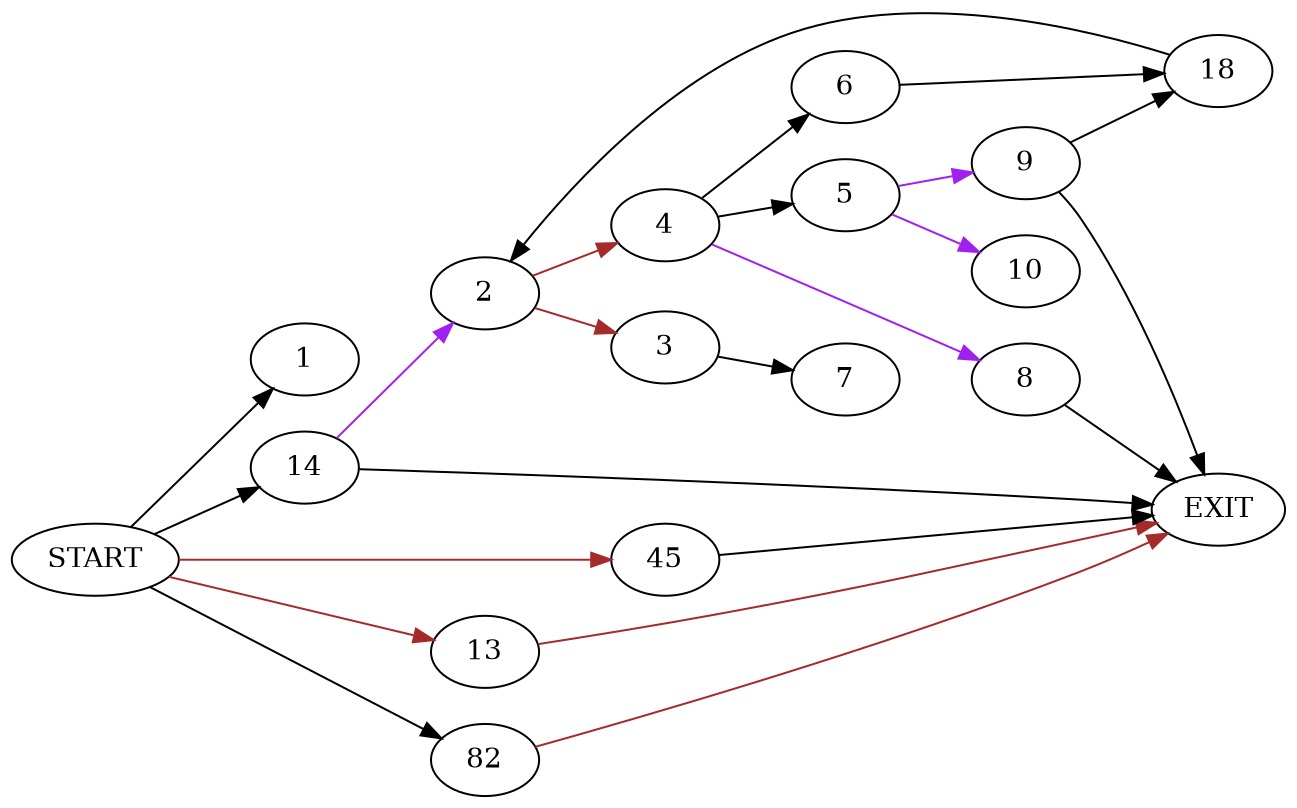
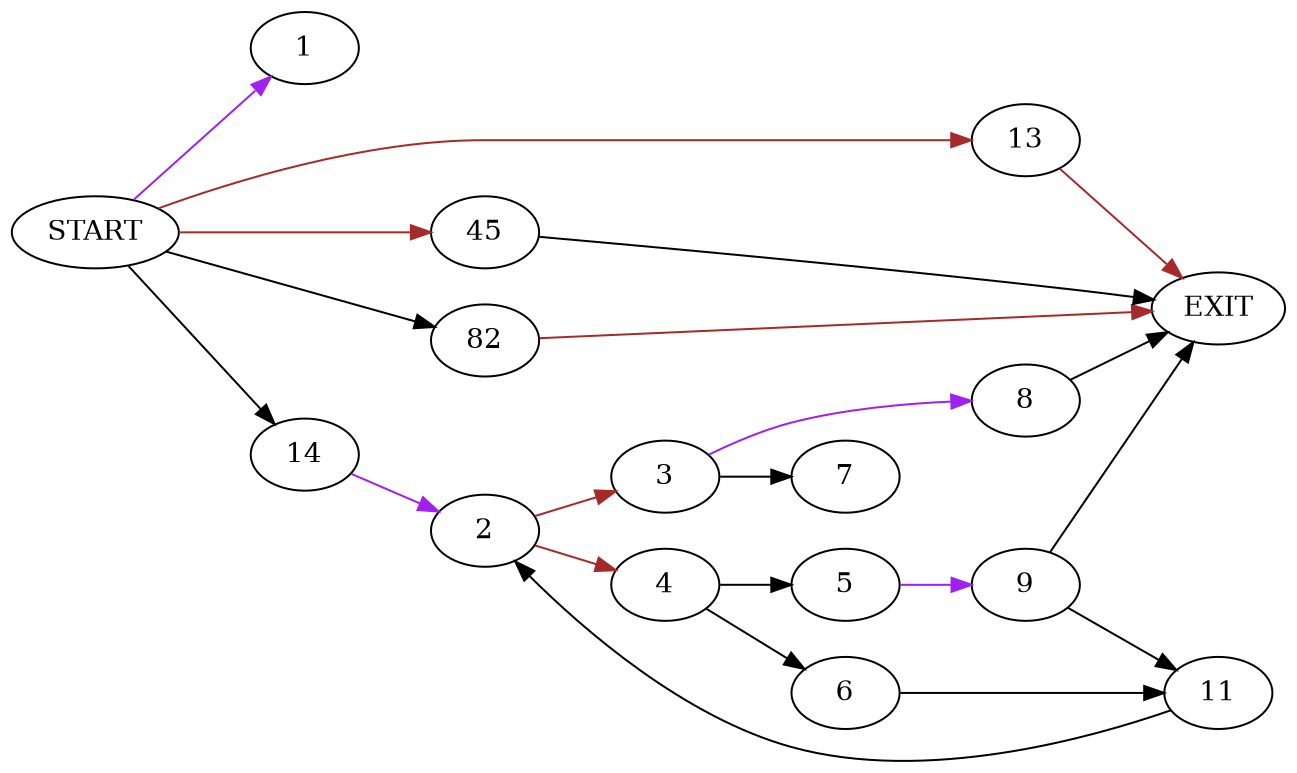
(1218, 71) -> (1218, 693)
(1026, 271) -> none
(836, 298) -> (827, 415)
(195, 465) -> (195, 145)
(746, 483) -> none
